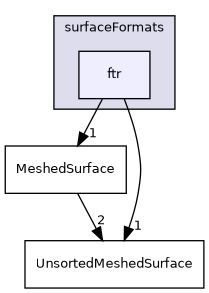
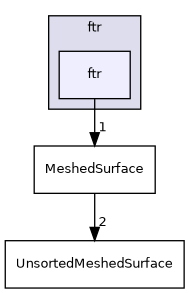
(114, 28) -> (95, 28)
(140, 163) -> none
